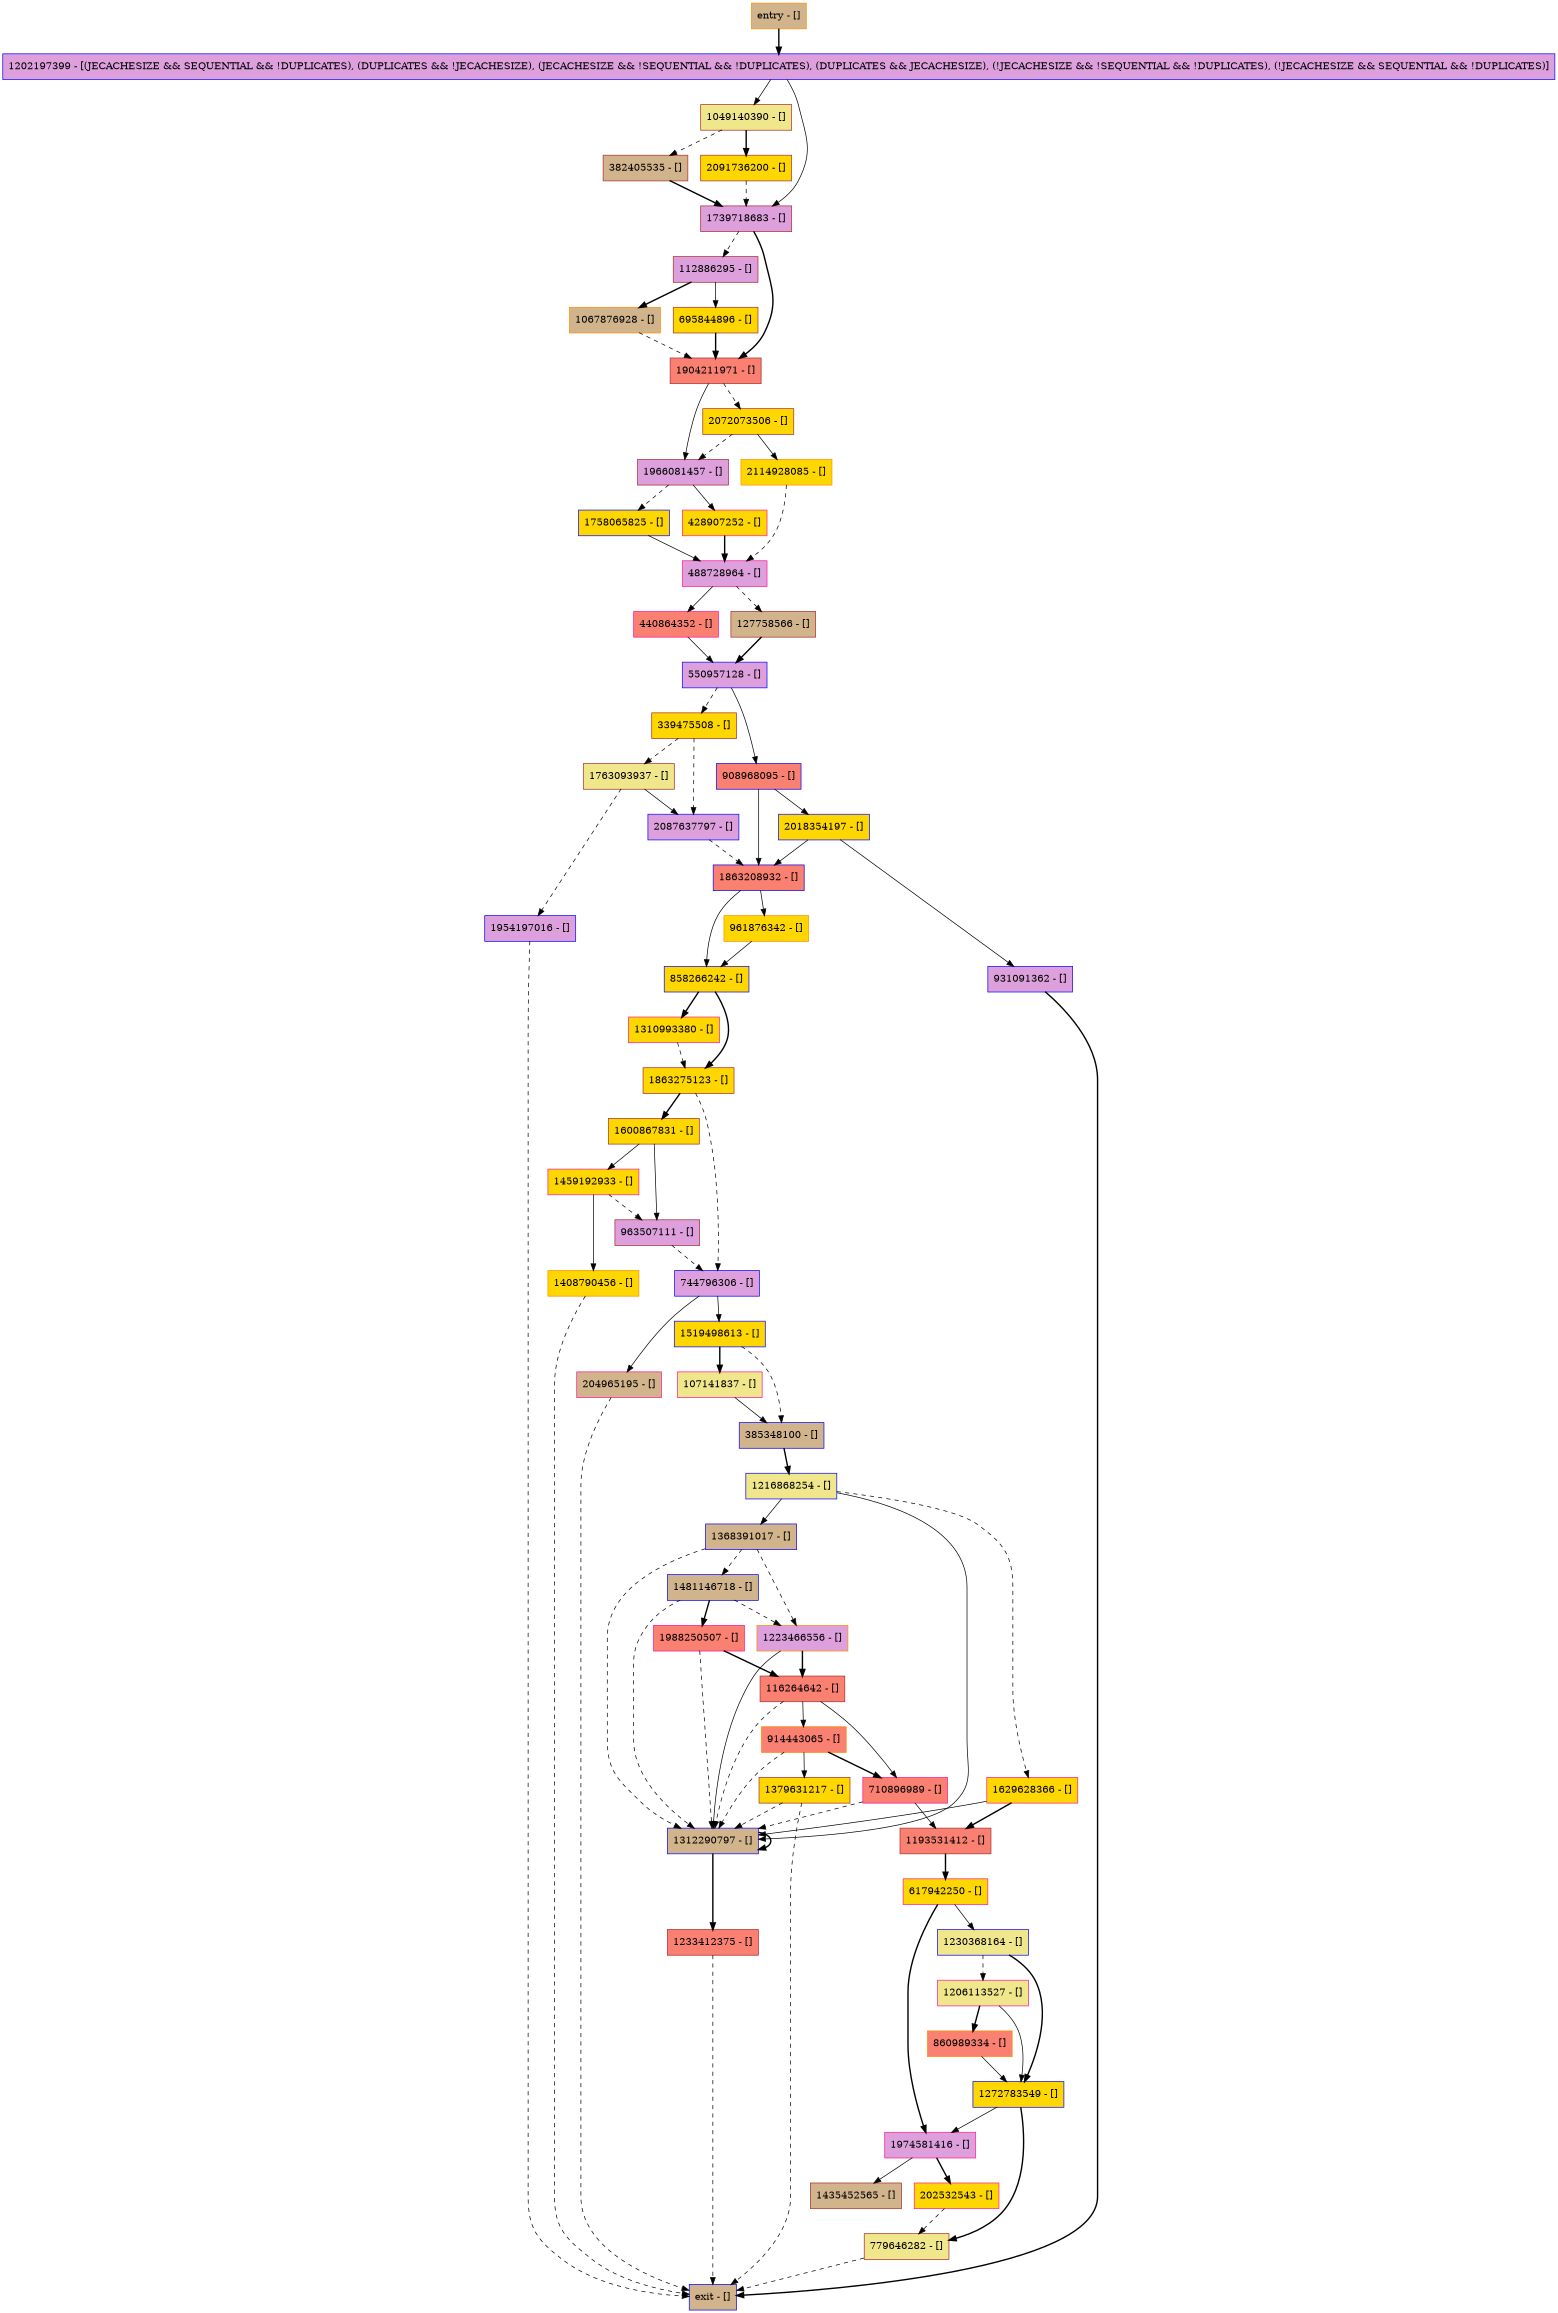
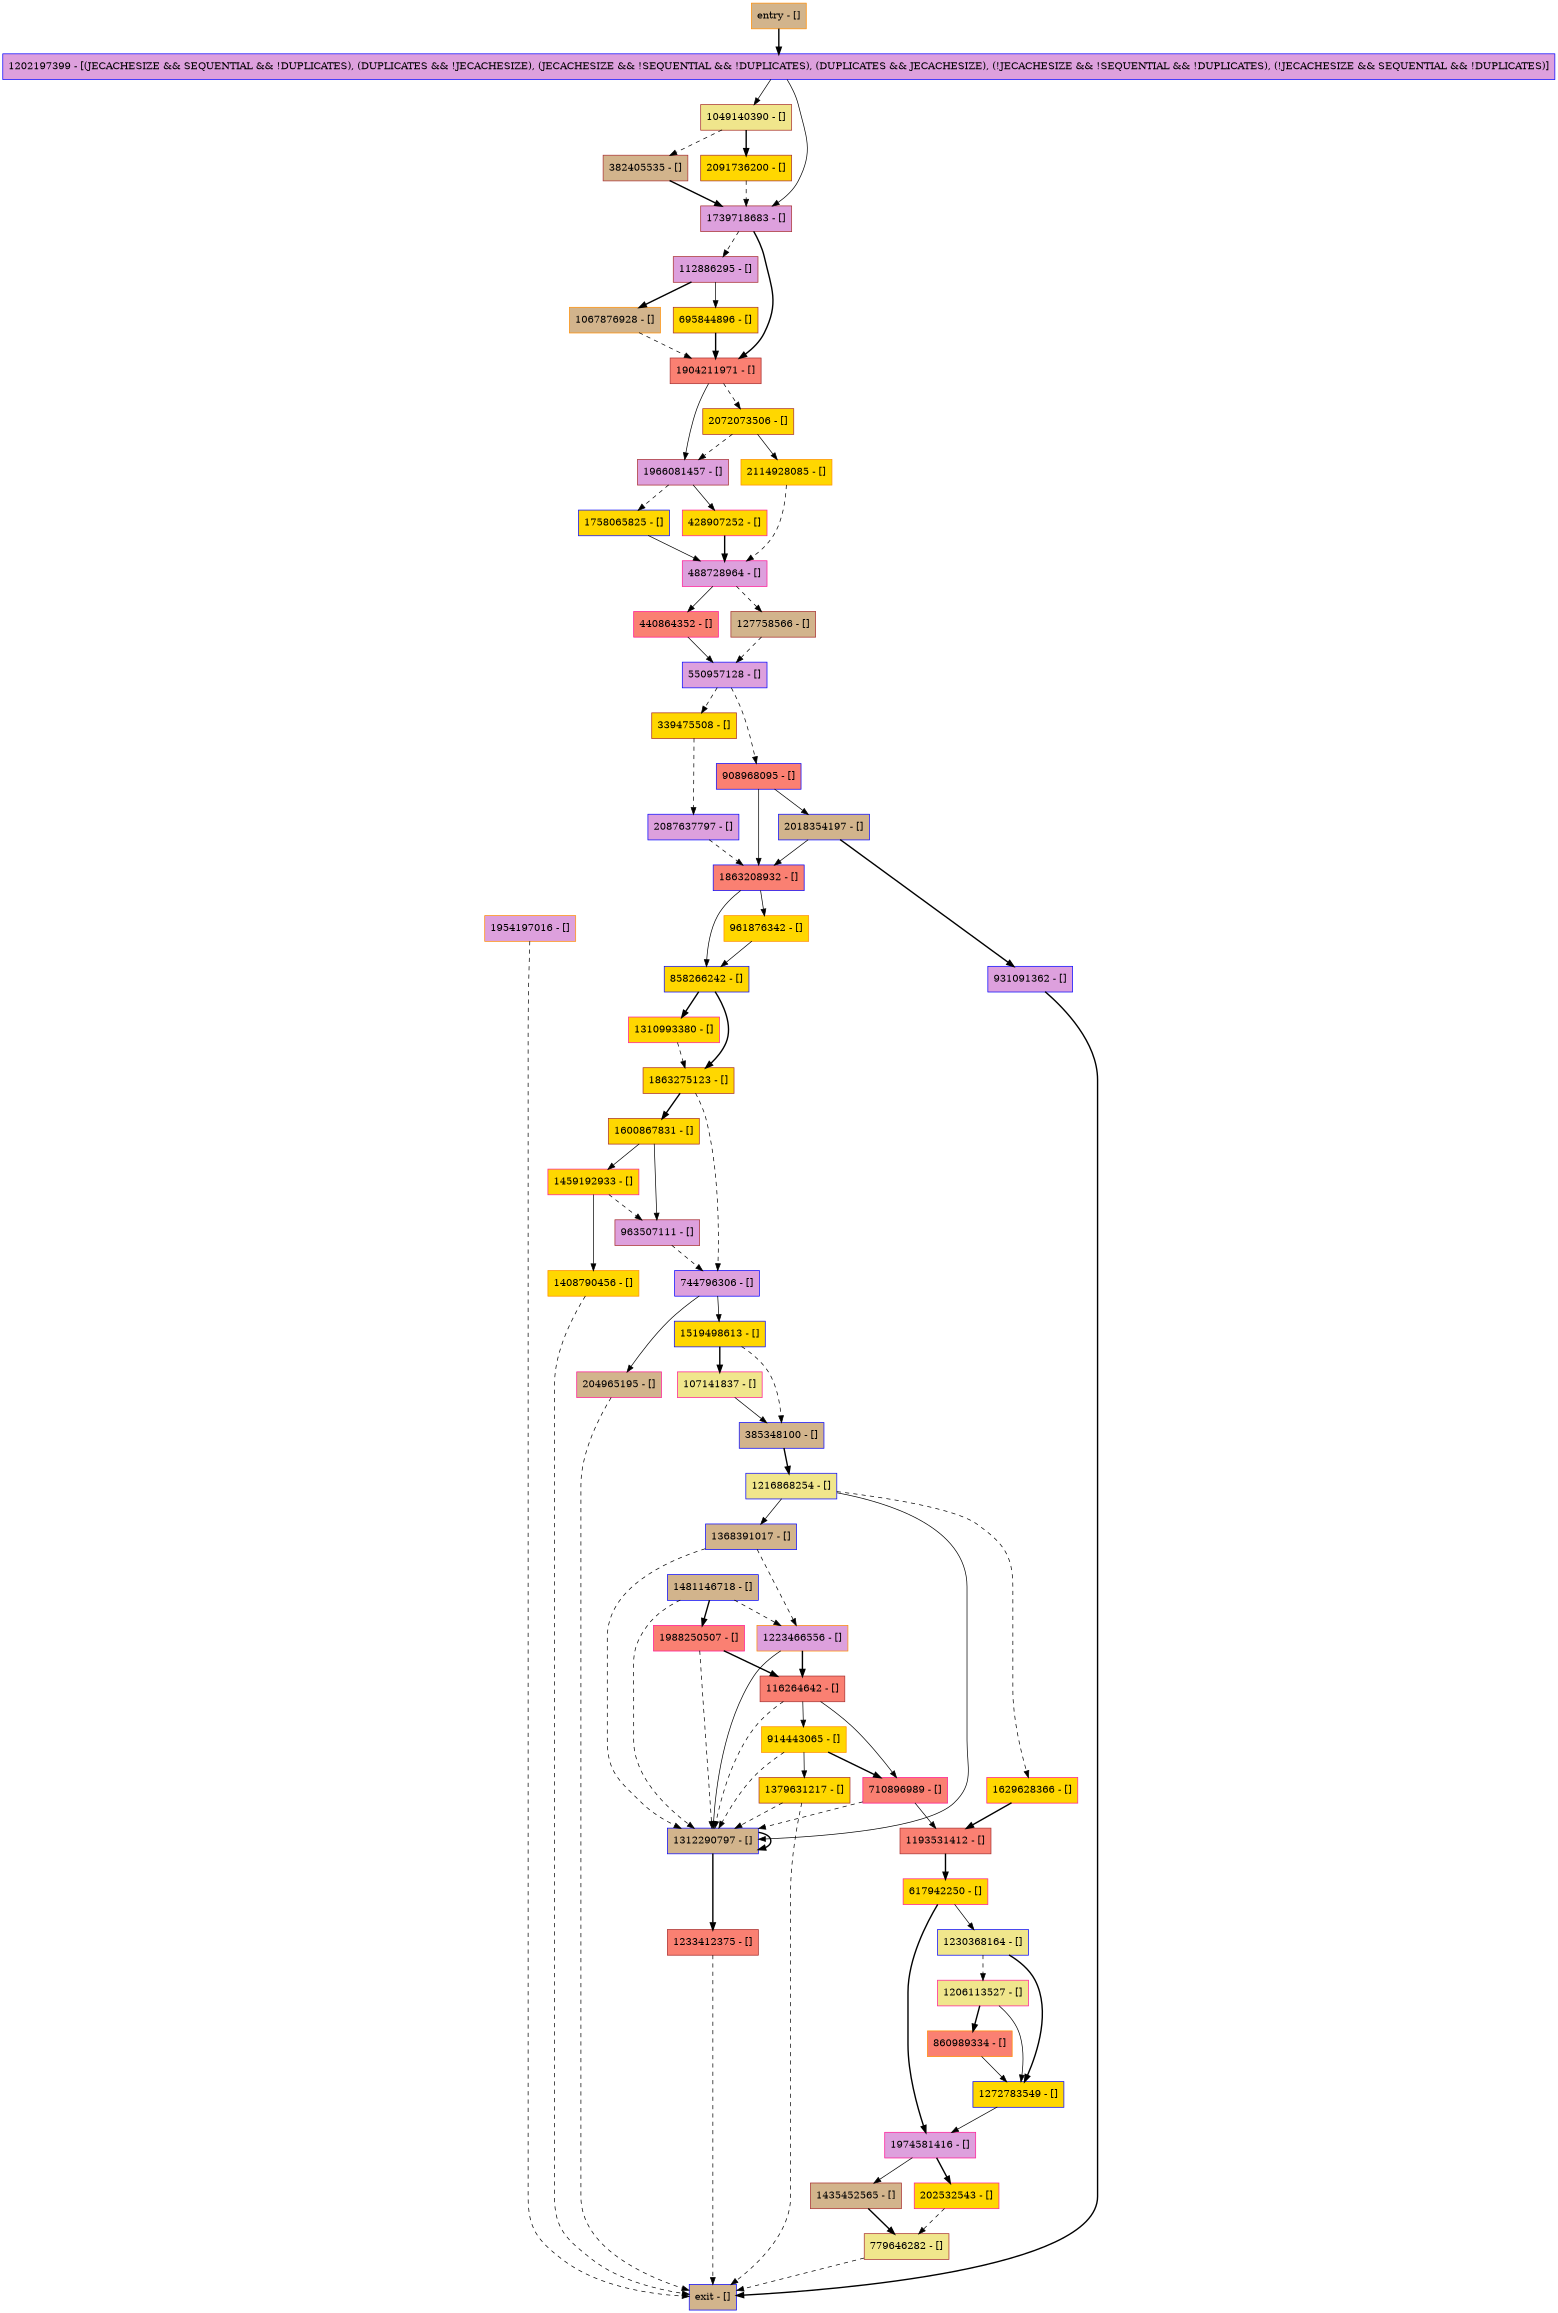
(751, 647) -> (751, 647)
(746, 721) -> (746, 721)
(629, 776) -> none
(824, 827) -> (824, 827)
(924, 901) -> (924, 901)
(530, 928) -> (530, 928)
(734, 1559) -> none
(804, 1740) -> (804, 1740)
(876, 1819) -> none
(1016, 2188) -> (879, 2219)
